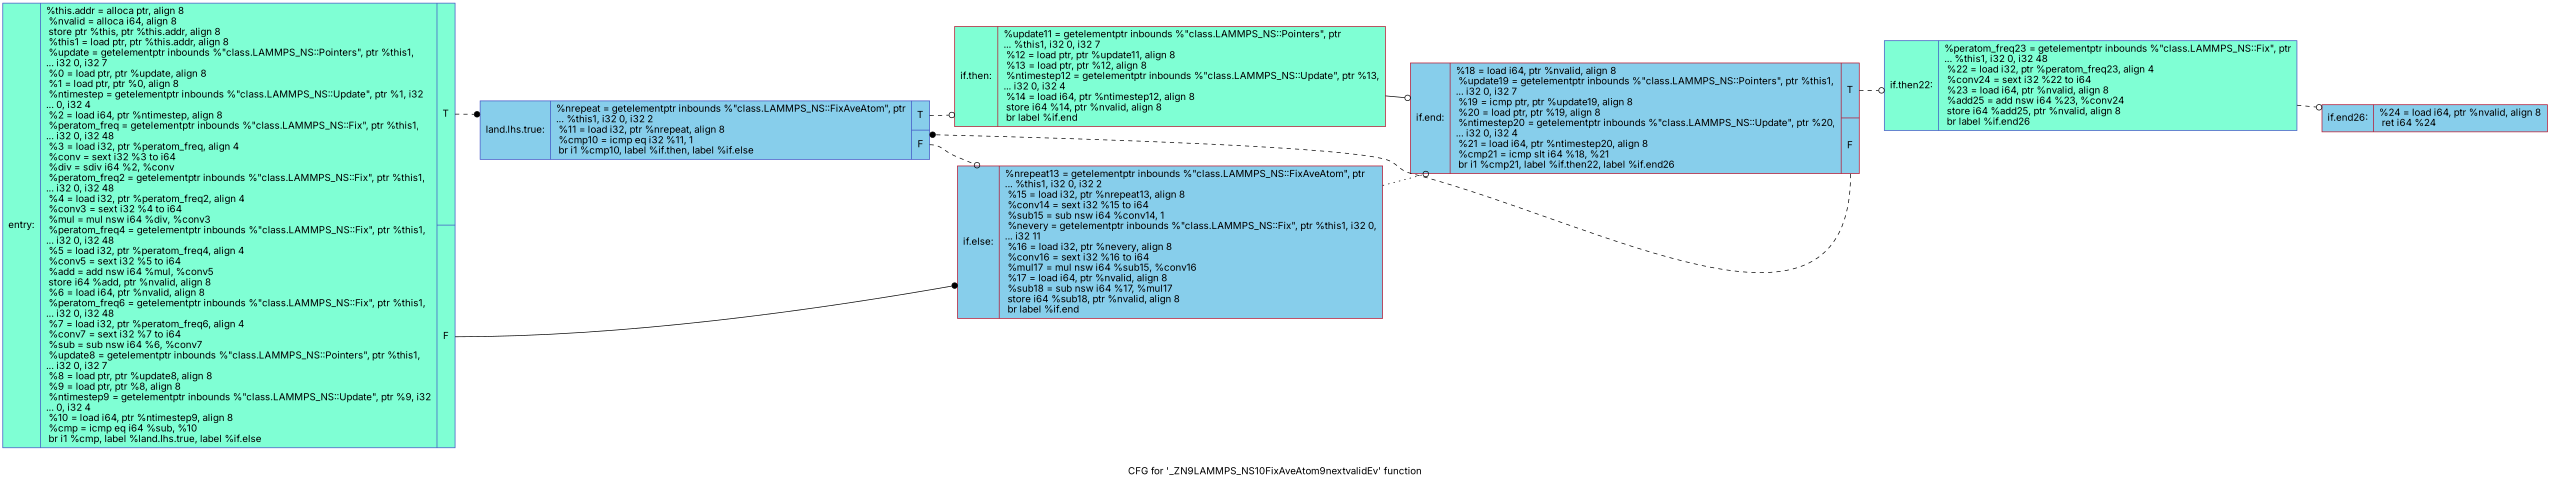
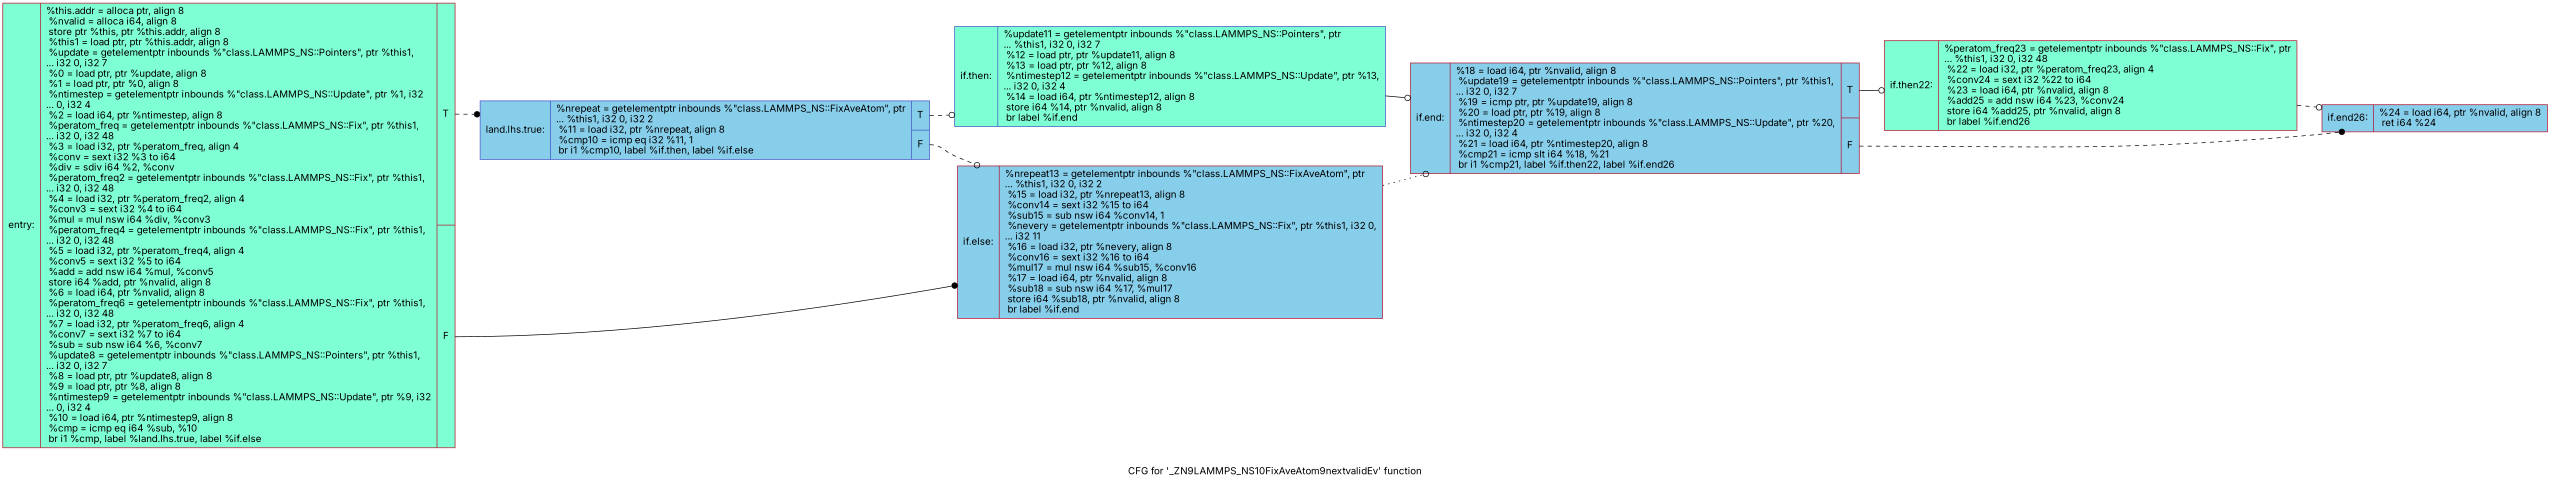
(1170, 77) -> (1170, 77)
(2091, 86) -> (2091, 86)
(1869, 90) -> (1869, 90)
(1428, 179) -> (2099, 146)
(229, 225) -> (229, 225)
